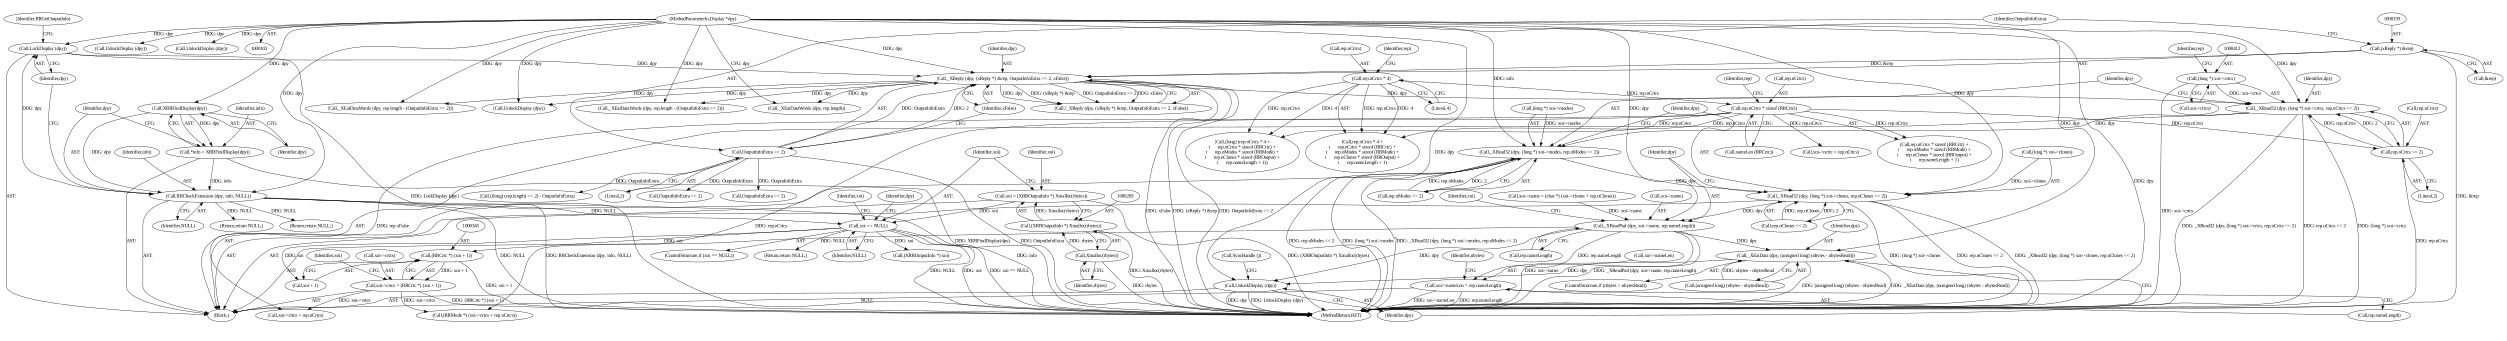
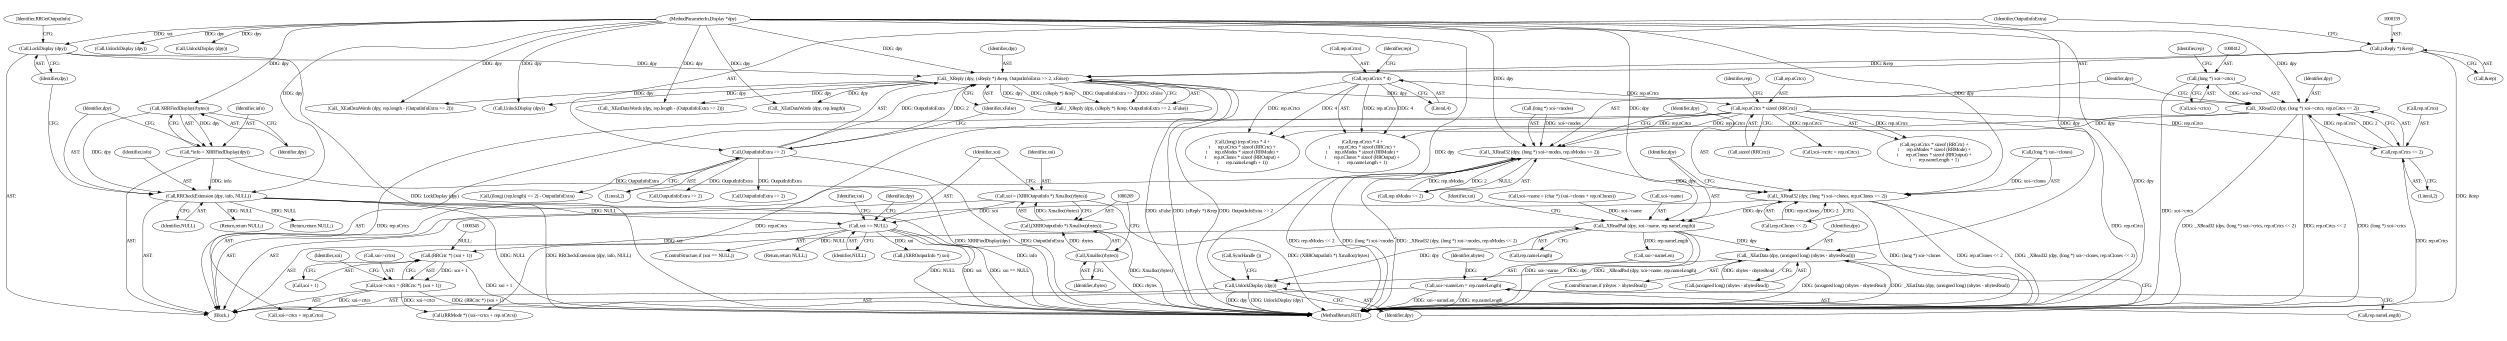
(163, 34) -> (163, 34)
(259, 49) -> none
(740, 64) -> (740, 64)
(1504, 79) -> (1504, 79)
(1441, 94) -> (1441, 94)
(180, 109) -> (180, 109)
(1749, 152) -> (1749, 152)
(34, 173) -> none
(1506, 181) -> (1506, 181)
(393, 226) -> (393, 226)
(1094, 237) -> (1130, 228)
(561, 239) -> none
(466, 241) -> (466, 241)
(1552, 266) -> (1644, 240)
(1472, 271) -> (1472, 271)
none -> (2060, 297)
(868, 301) -> (868, 301)
